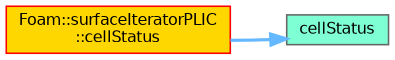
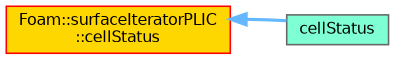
(250, 40) -> (266, 20)
